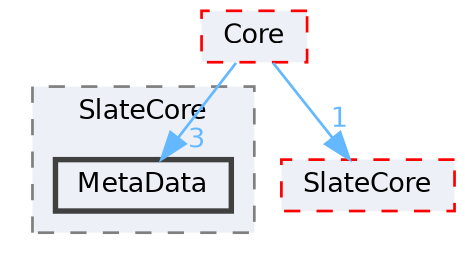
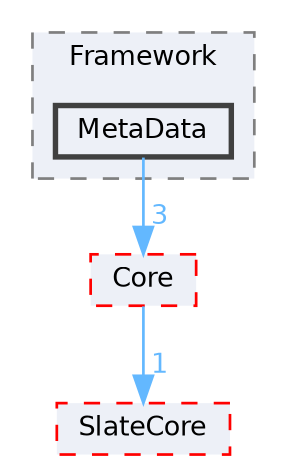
(204, 104) -> (143, 196)
(143, 112) -> (143, 58)
